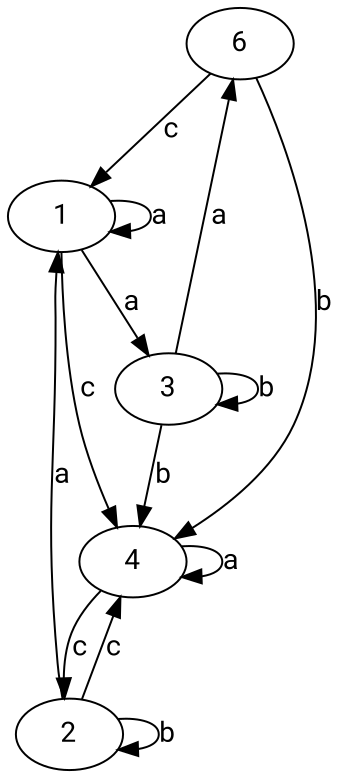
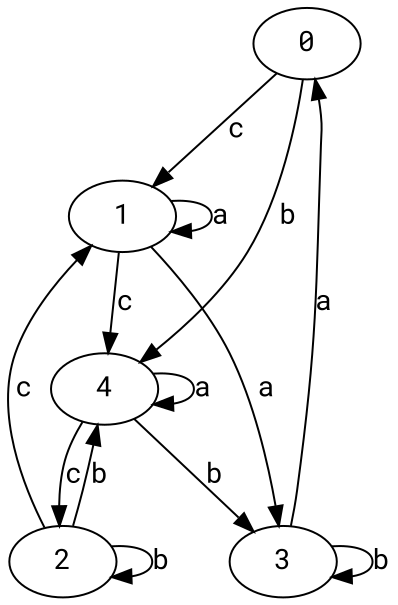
(240, 44) -> (307, 44)
(153, 466) -> (186, 468)
(63, 475) -> (24, 389)
(114, 648) -> (100, 475)
